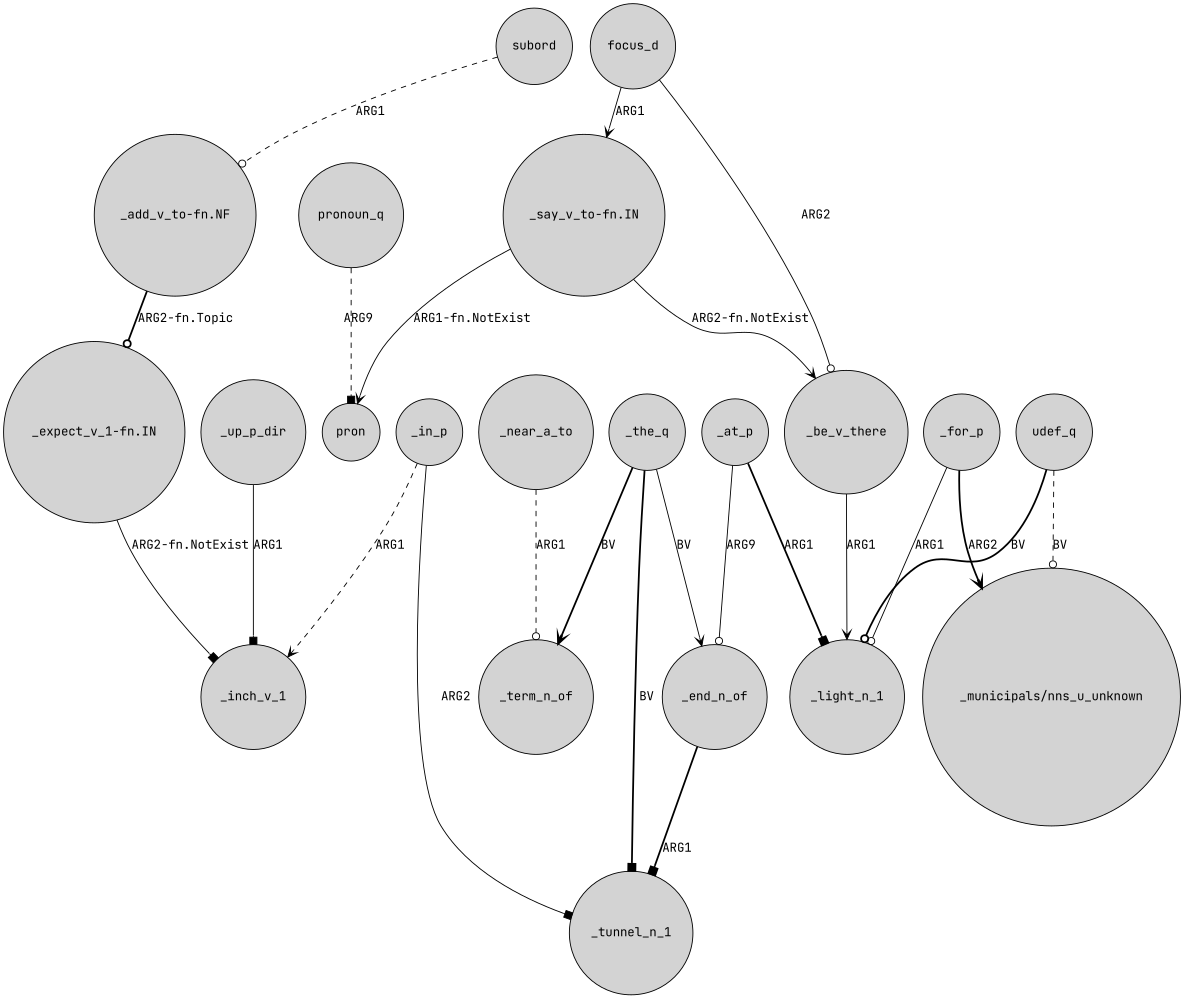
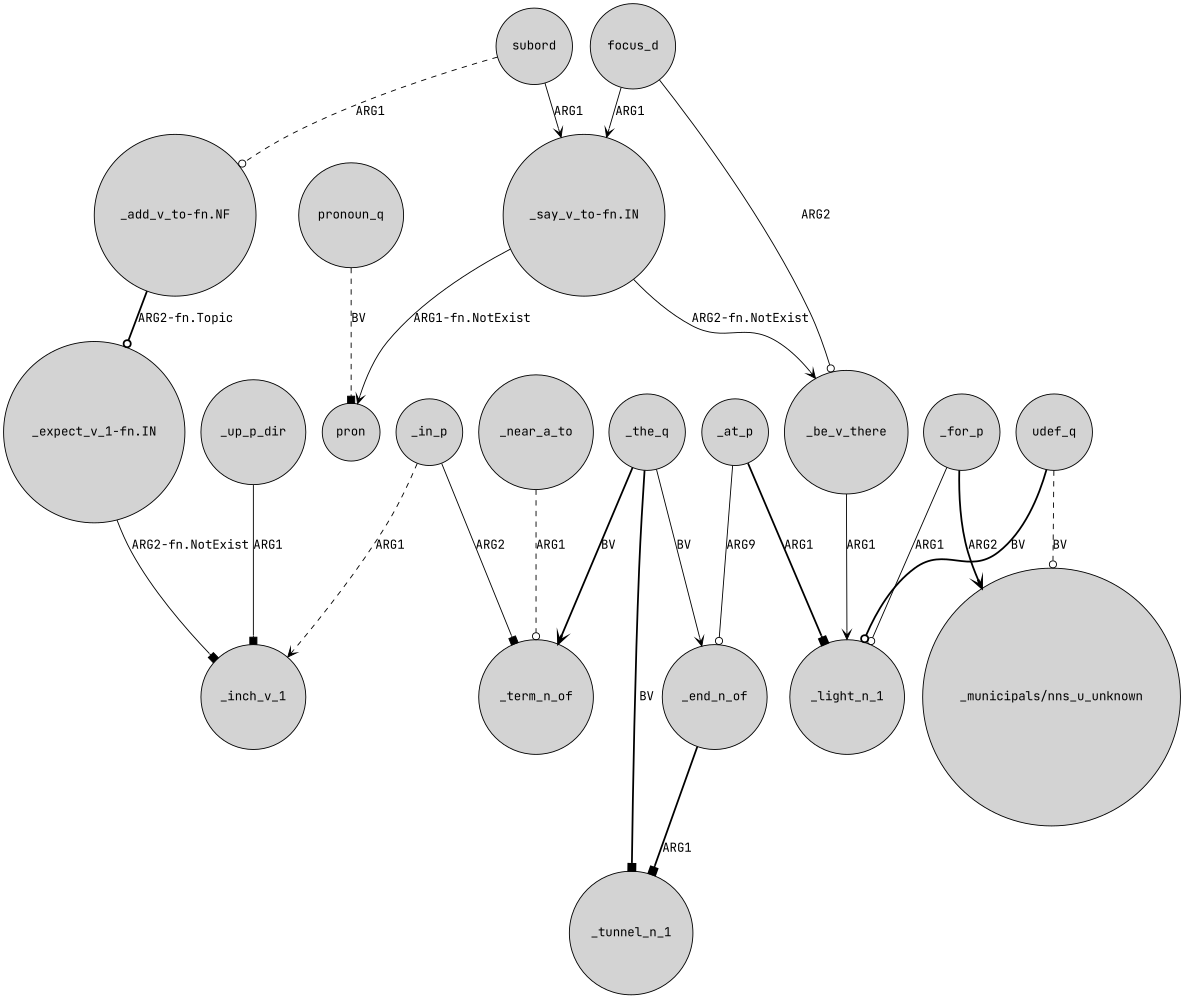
none -> (552, 106)
(359, 319) -> (359, 319)
(420, 723) -> (477, 549)
